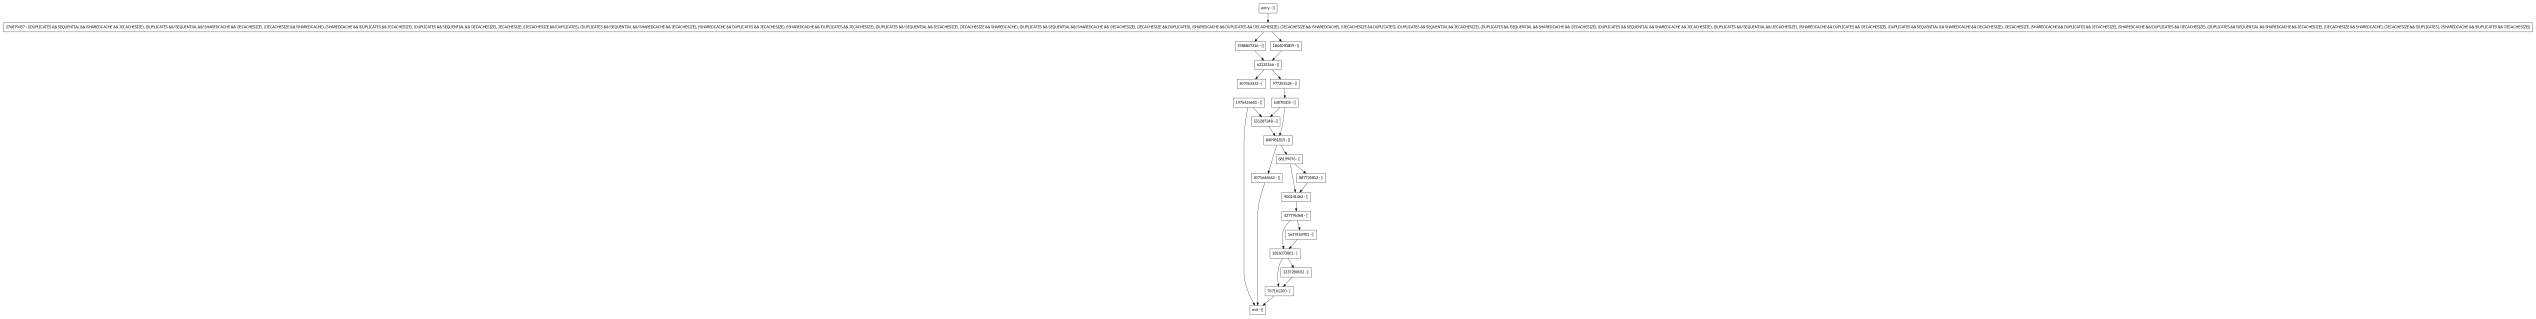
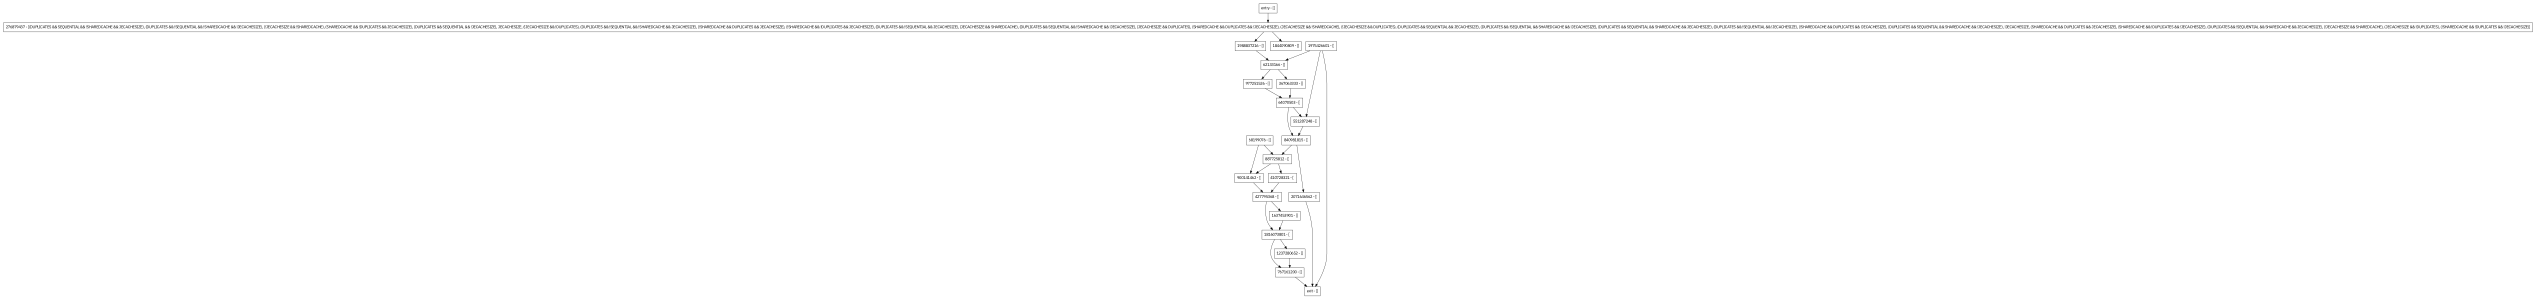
(1278, 55) -> (1299, 55)
none -> (1290, 92)
(1283, 149) -> (1288, 149)
none -> (1282, 178)
